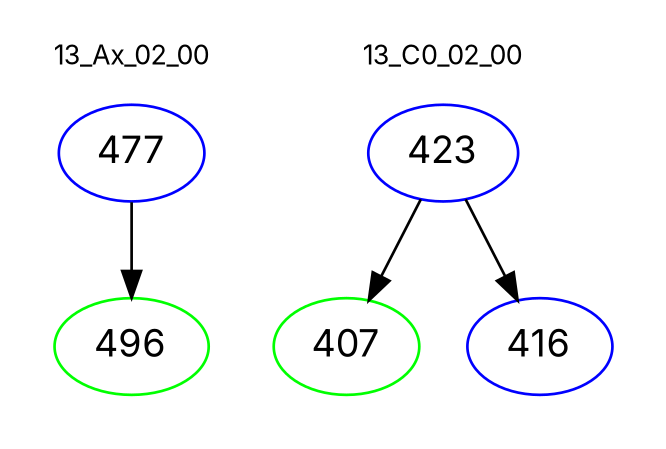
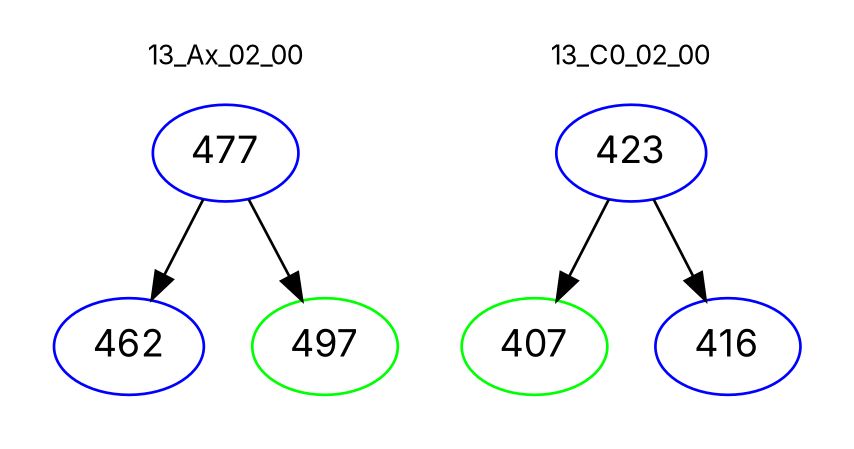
none -> (129, 347)
(132, 347) -> (325, 347)
